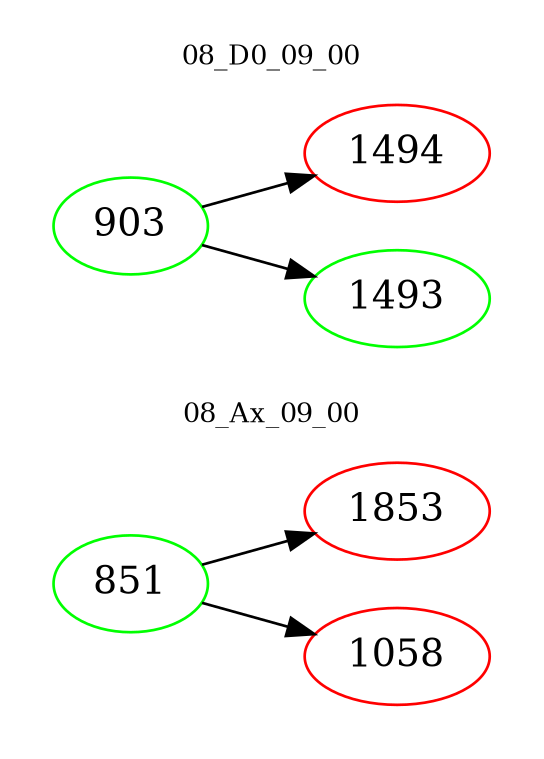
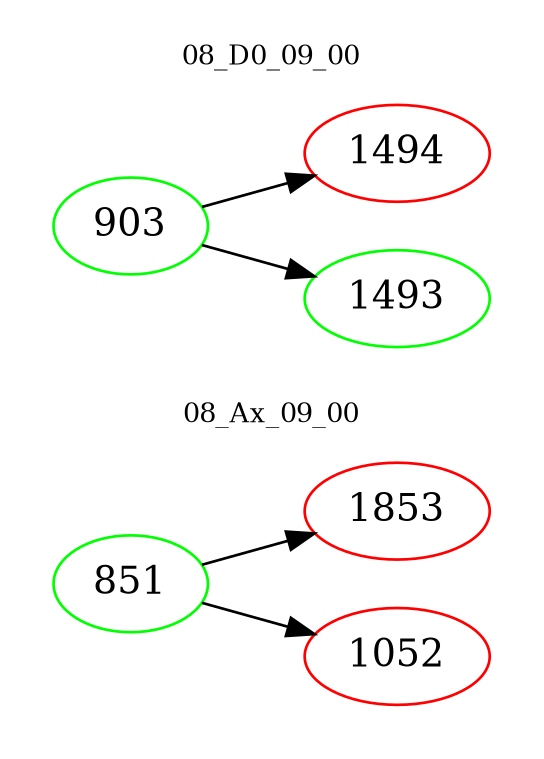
(397, 656) -> (397, 656)
